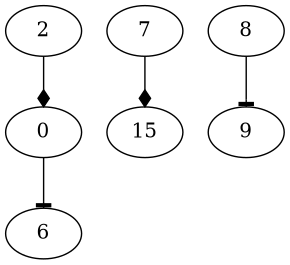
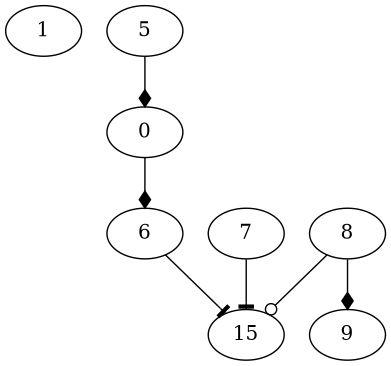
(44, 31) -> (145, 31)
none -> (44, 31)
(145, 73) -> (246, 281)
(246, 78) -> (348, 276)
(44, 180) -> (145, 175)
none -> (301, 280)
none -> (193, 282)
